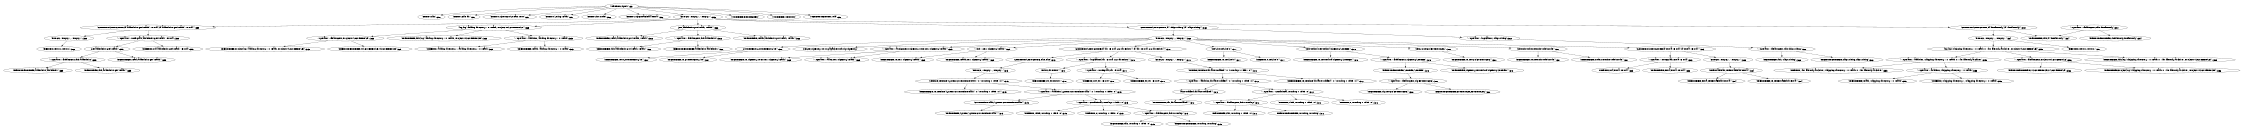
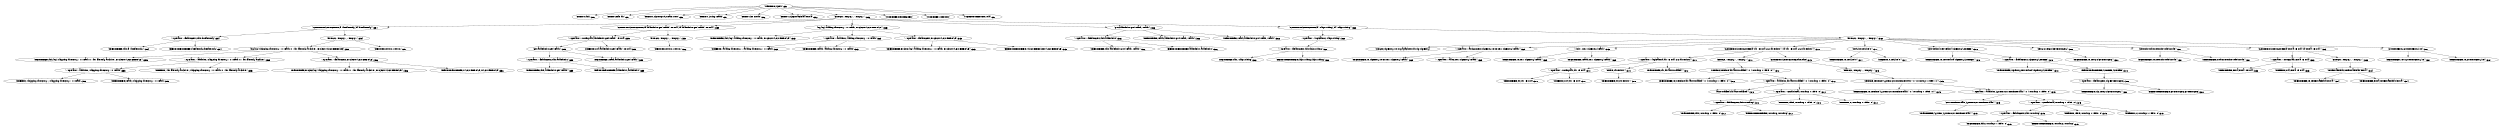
(2021, 33) -> (269, 33)
(1187, 97) -> (1667, 64)
